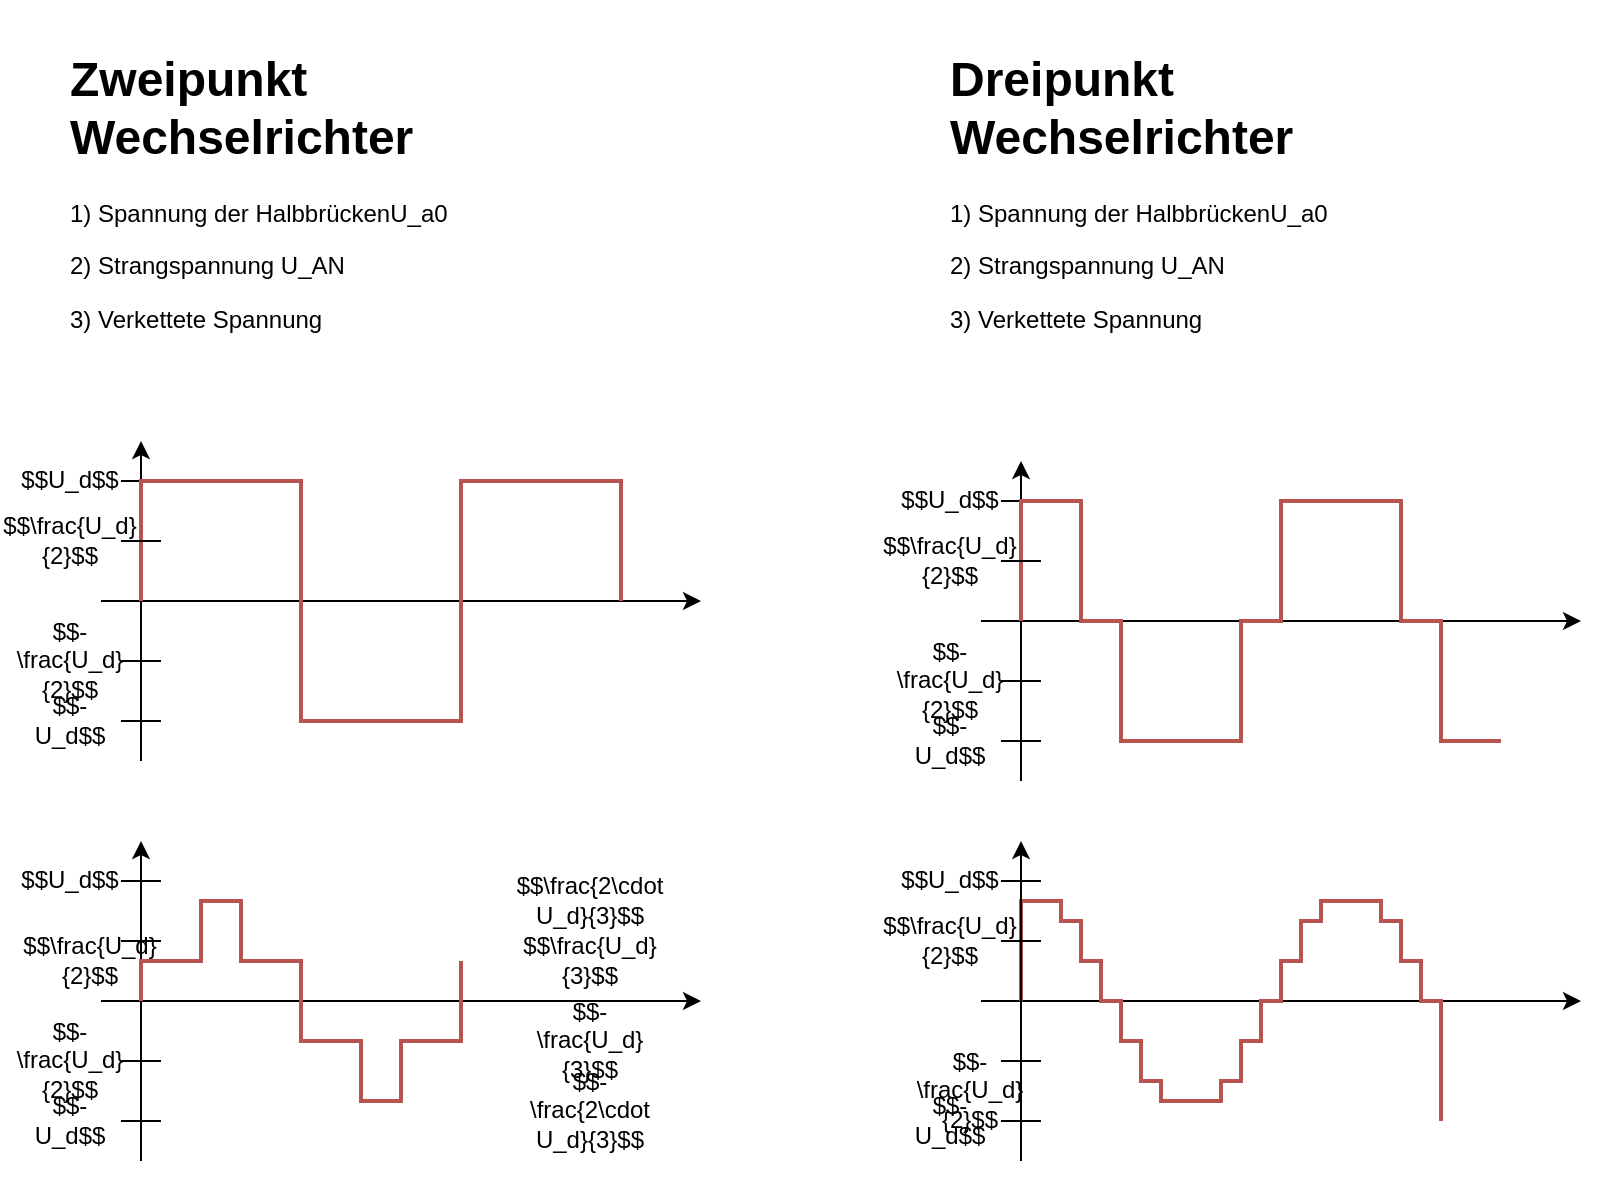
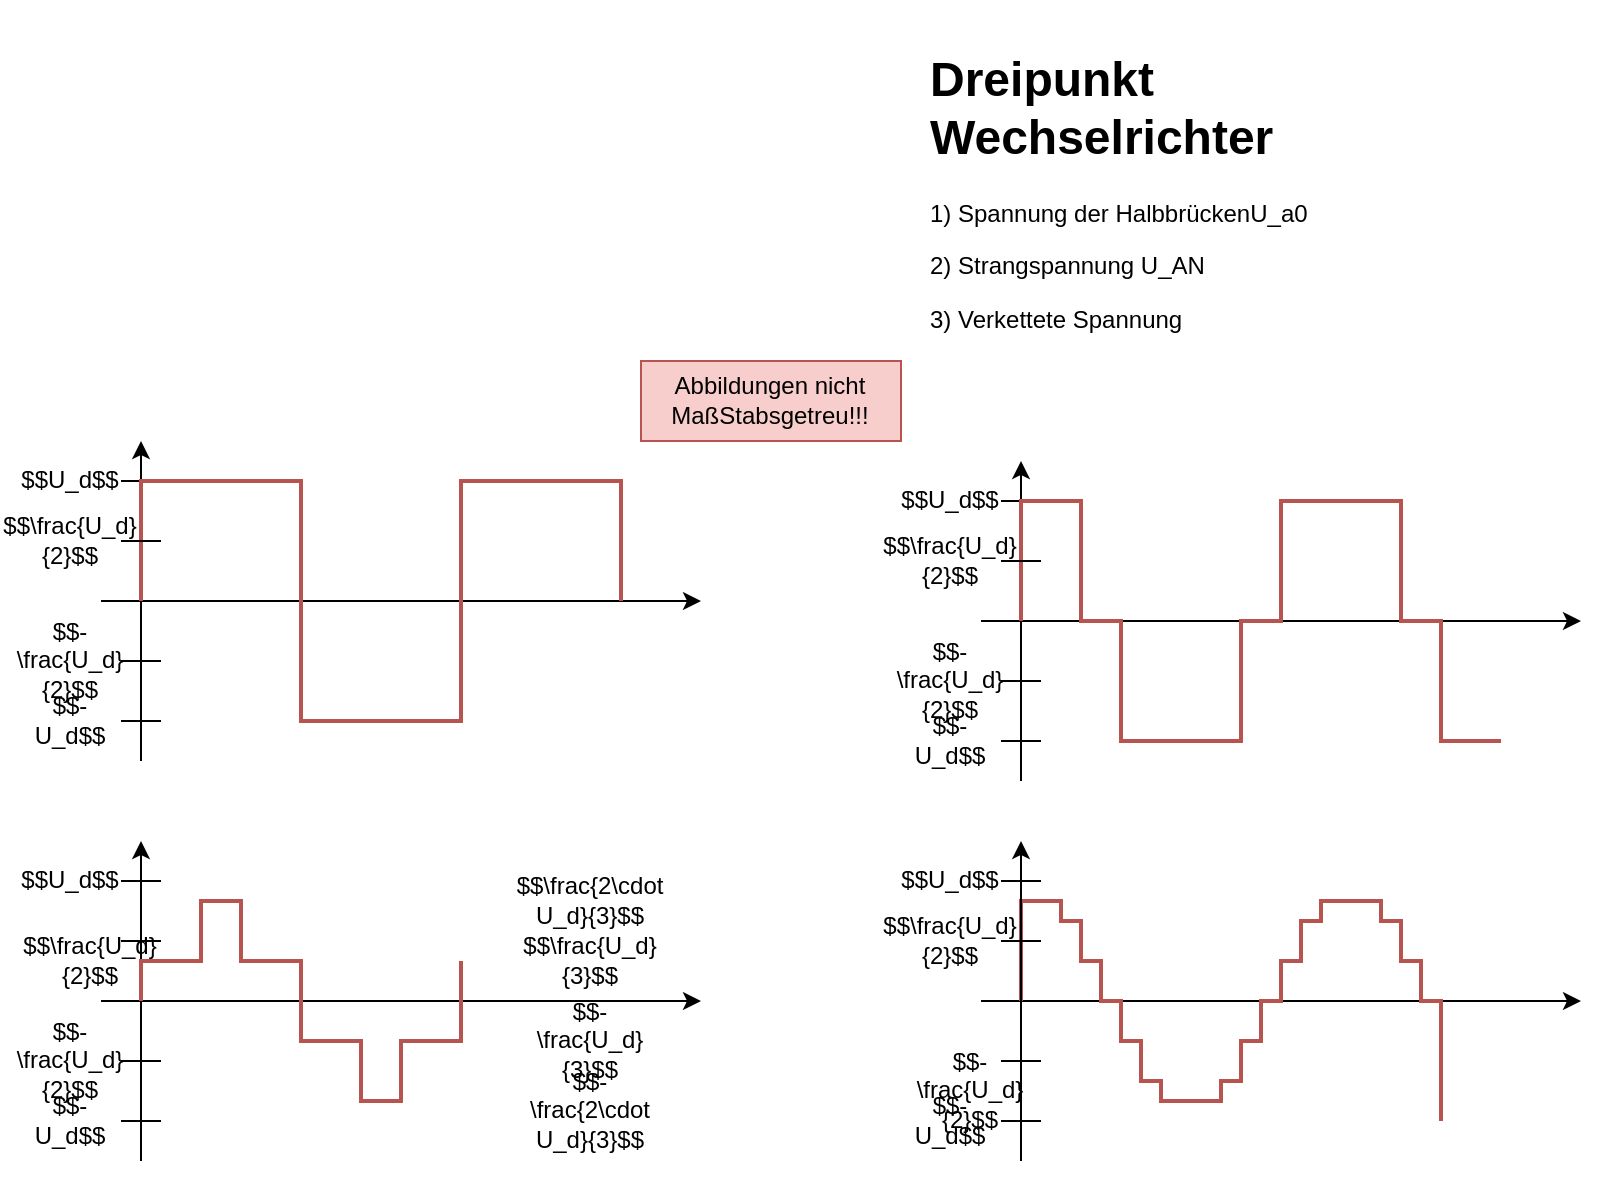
(301, 201) -> none
(1181, 201) -> (1161, 201)
none -> (771, 401)
